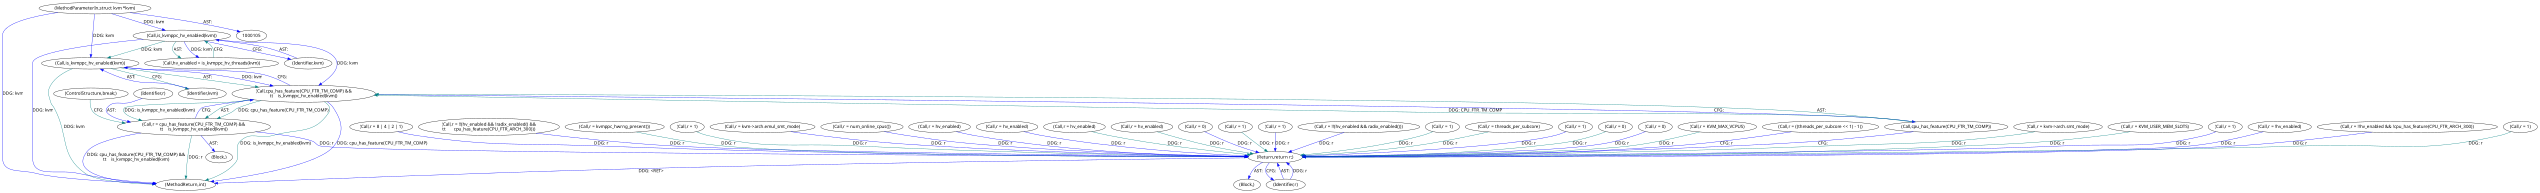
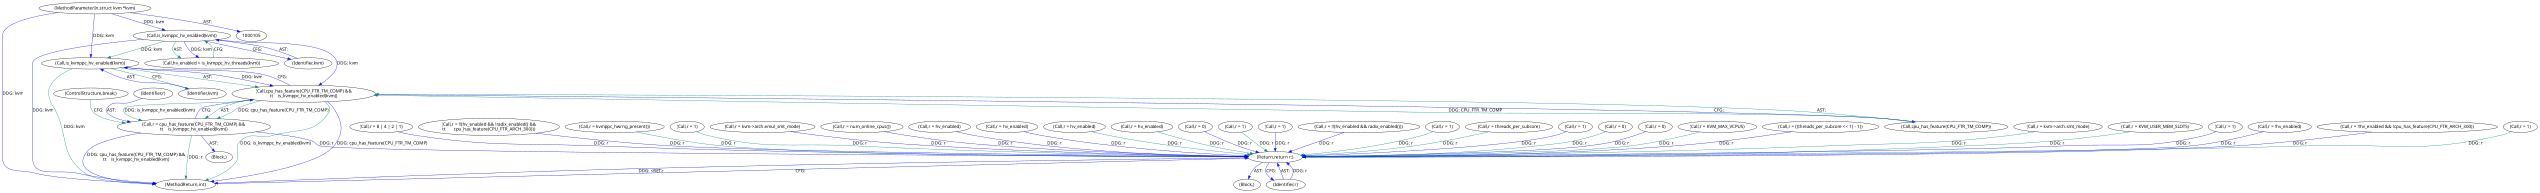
(1726, 143) -> (1726, 143)
(1655, 149) -> (730, 171)
